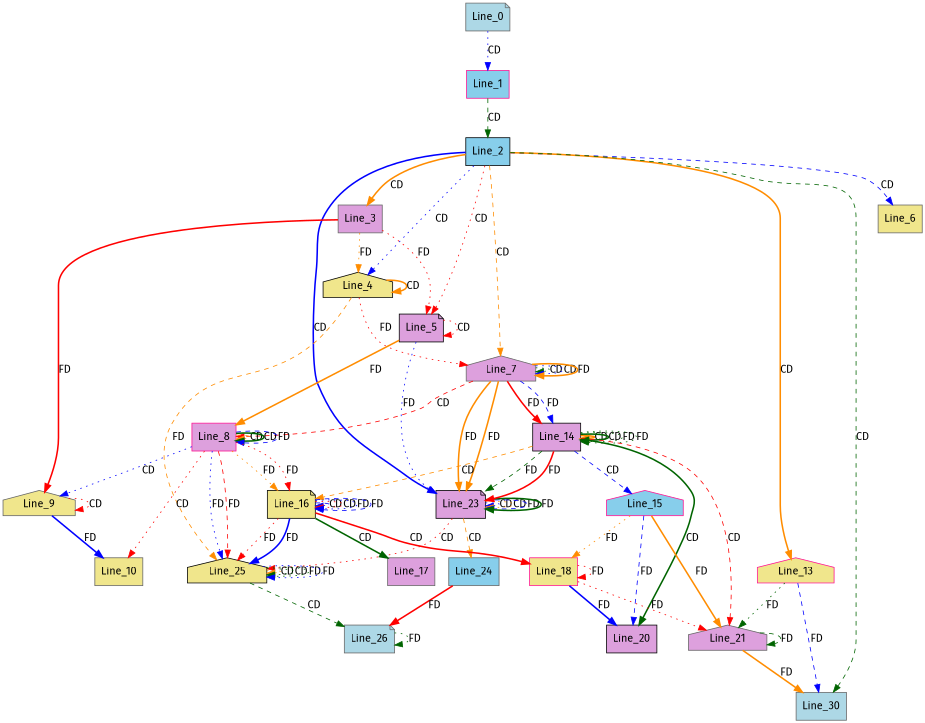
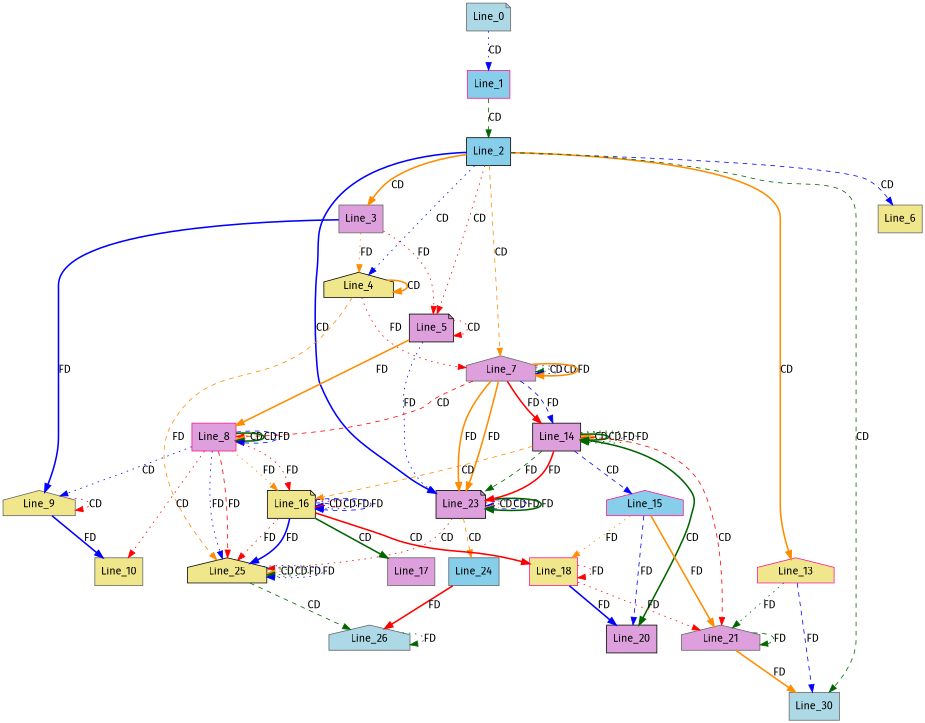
(92, 252) -> (92, 252)
(369, 639) -> (369, 639)
